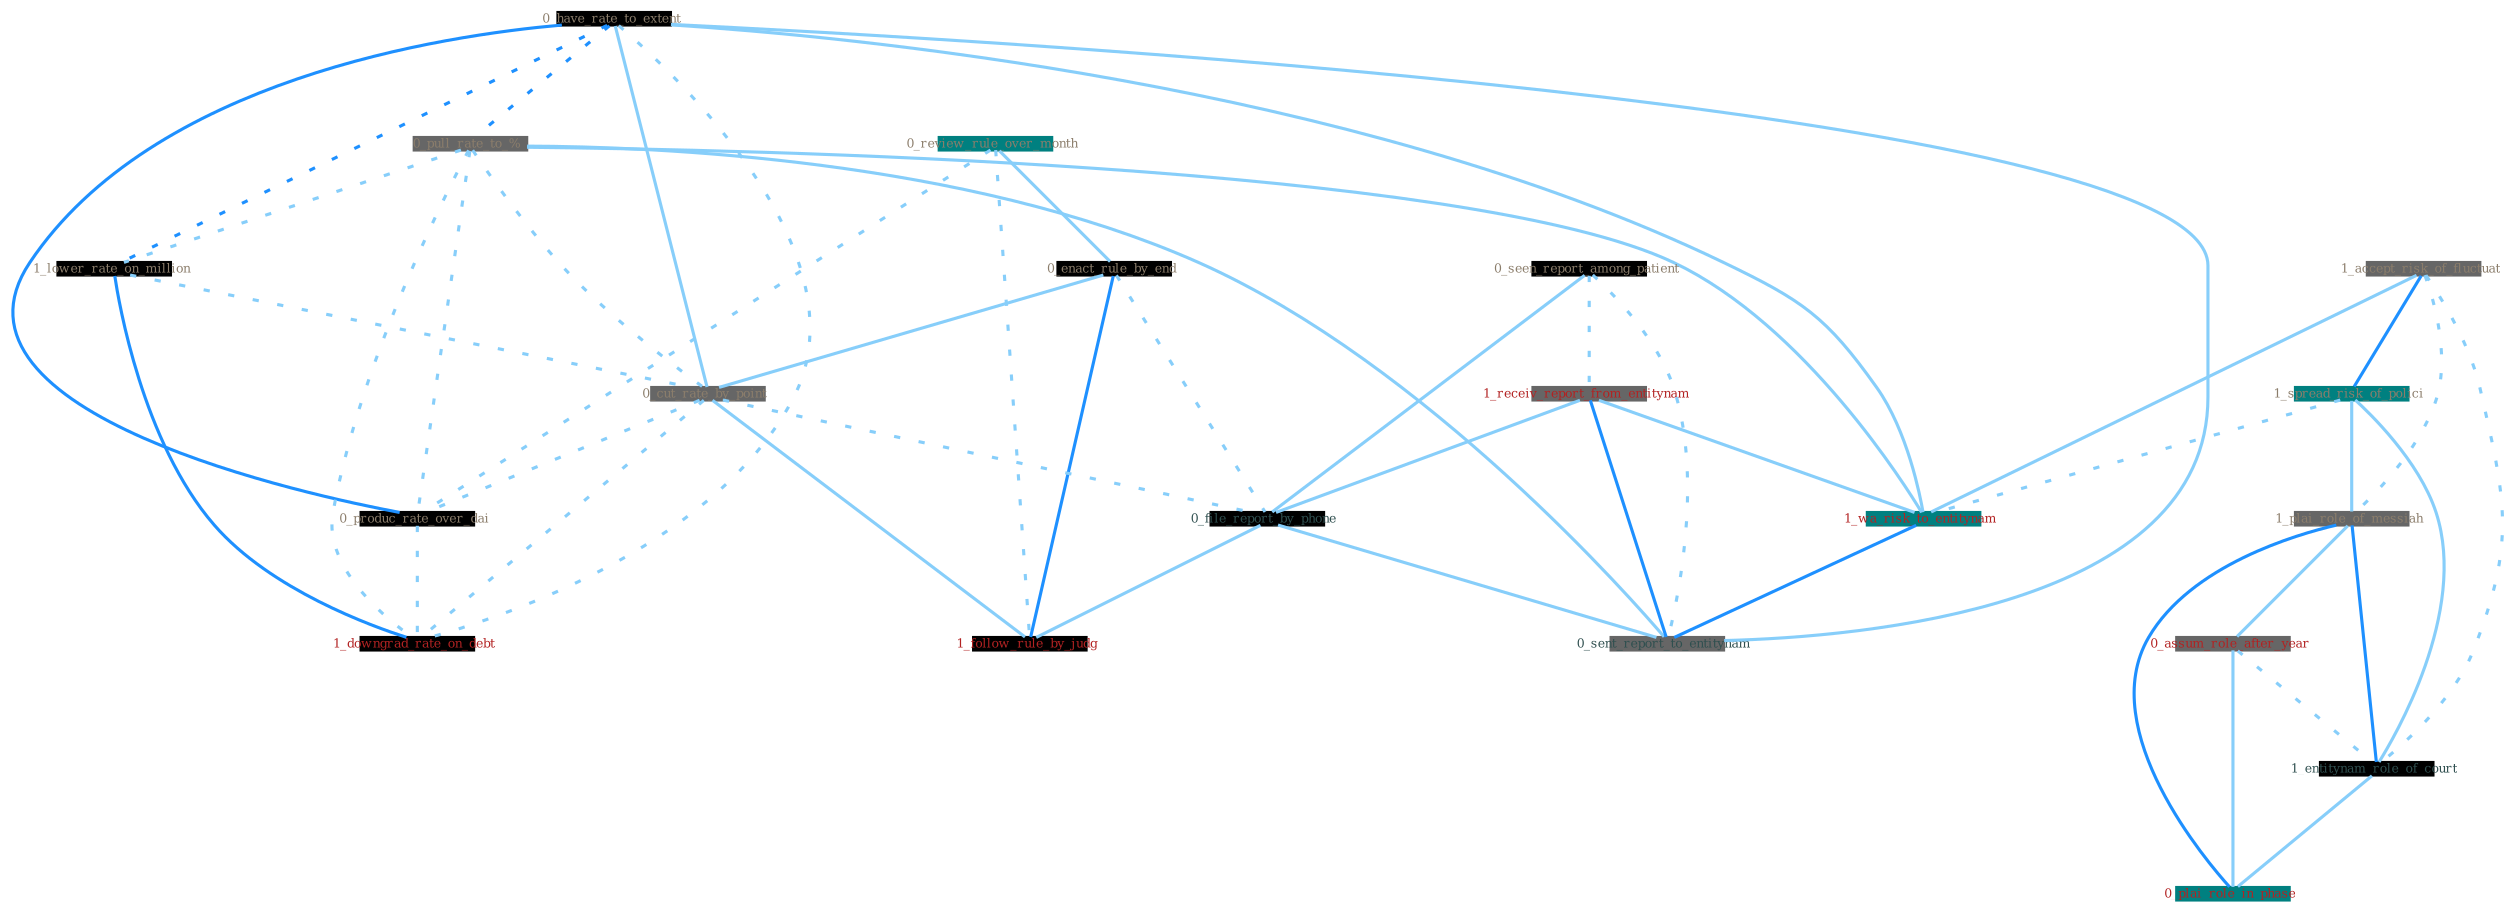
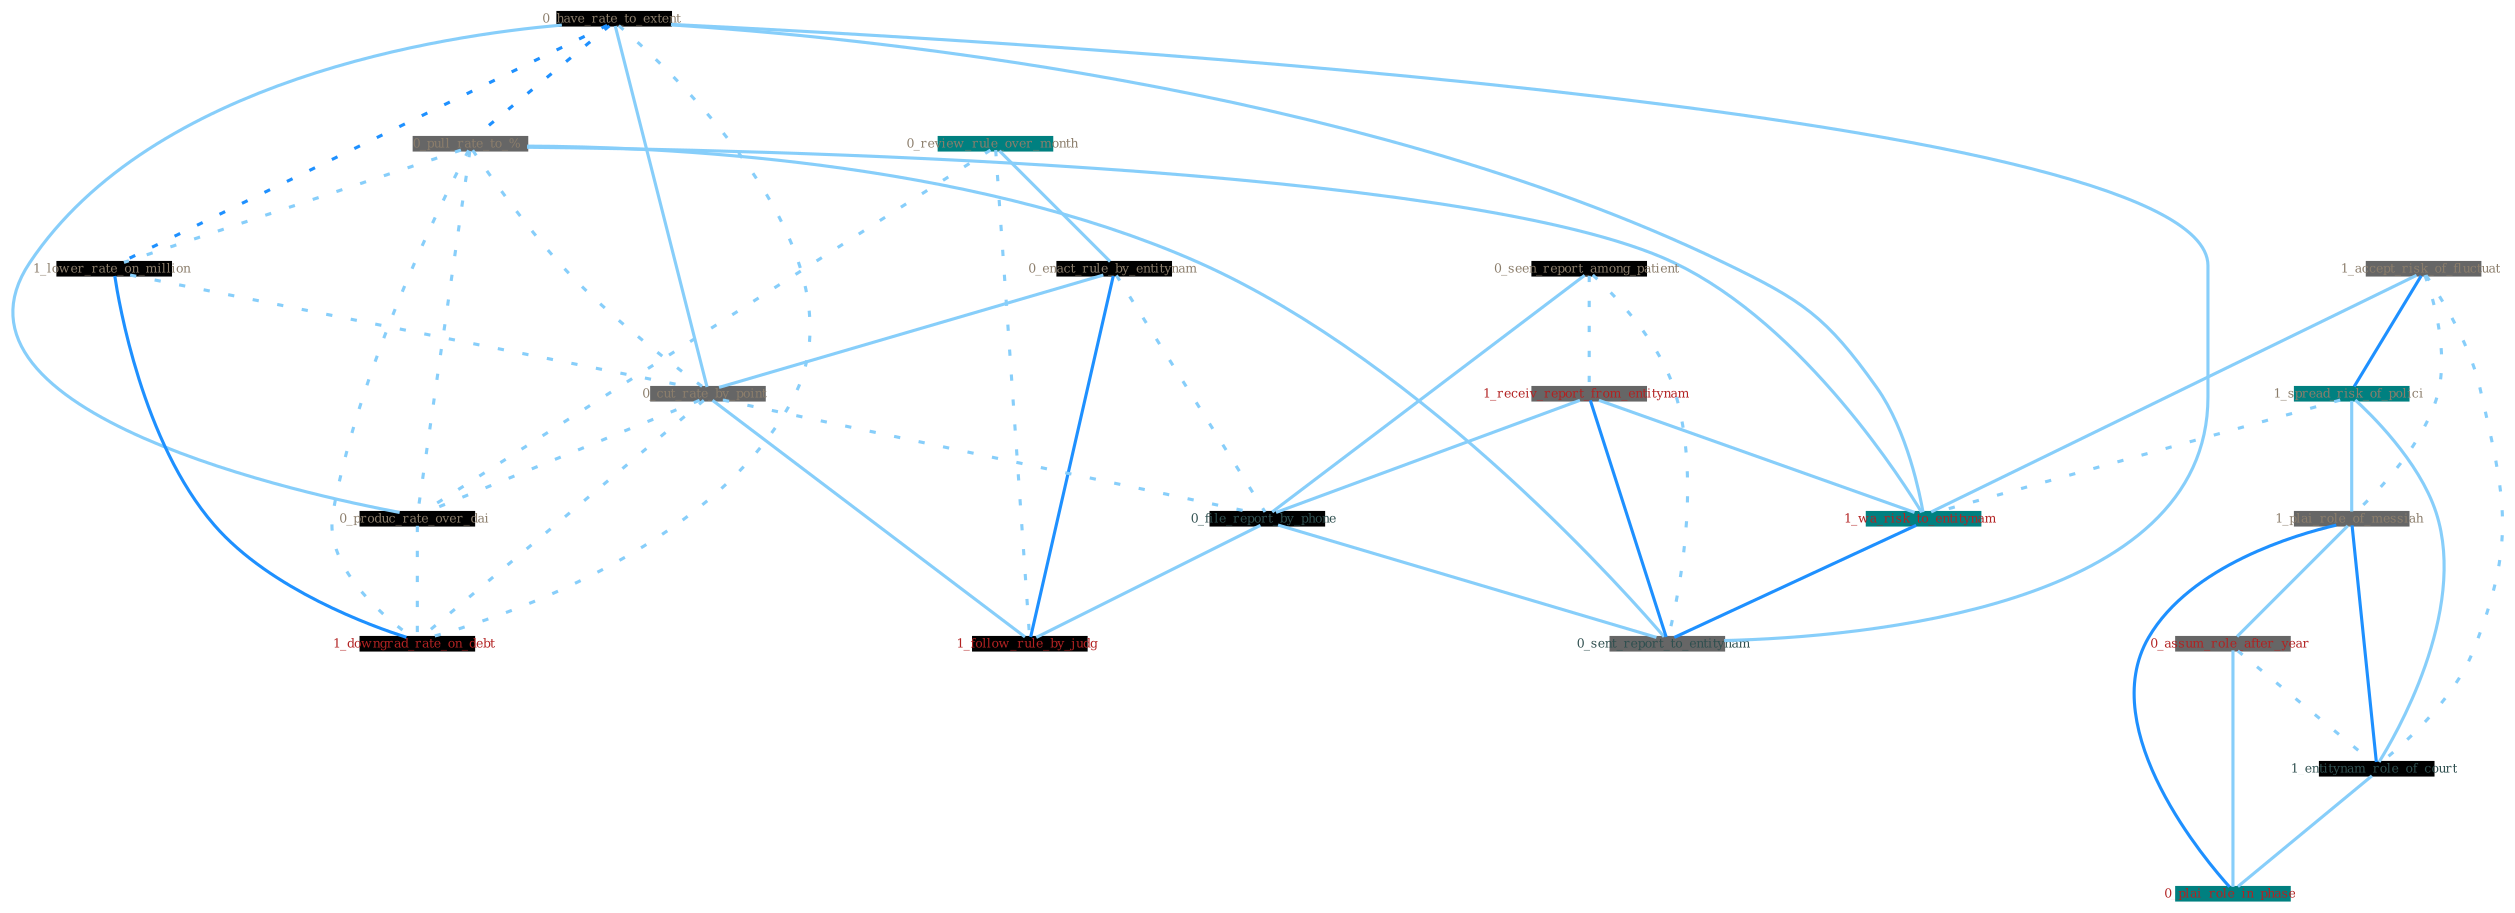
(59, 228) -> (59, 228)
(1114, 269) -> (1114, 269)
